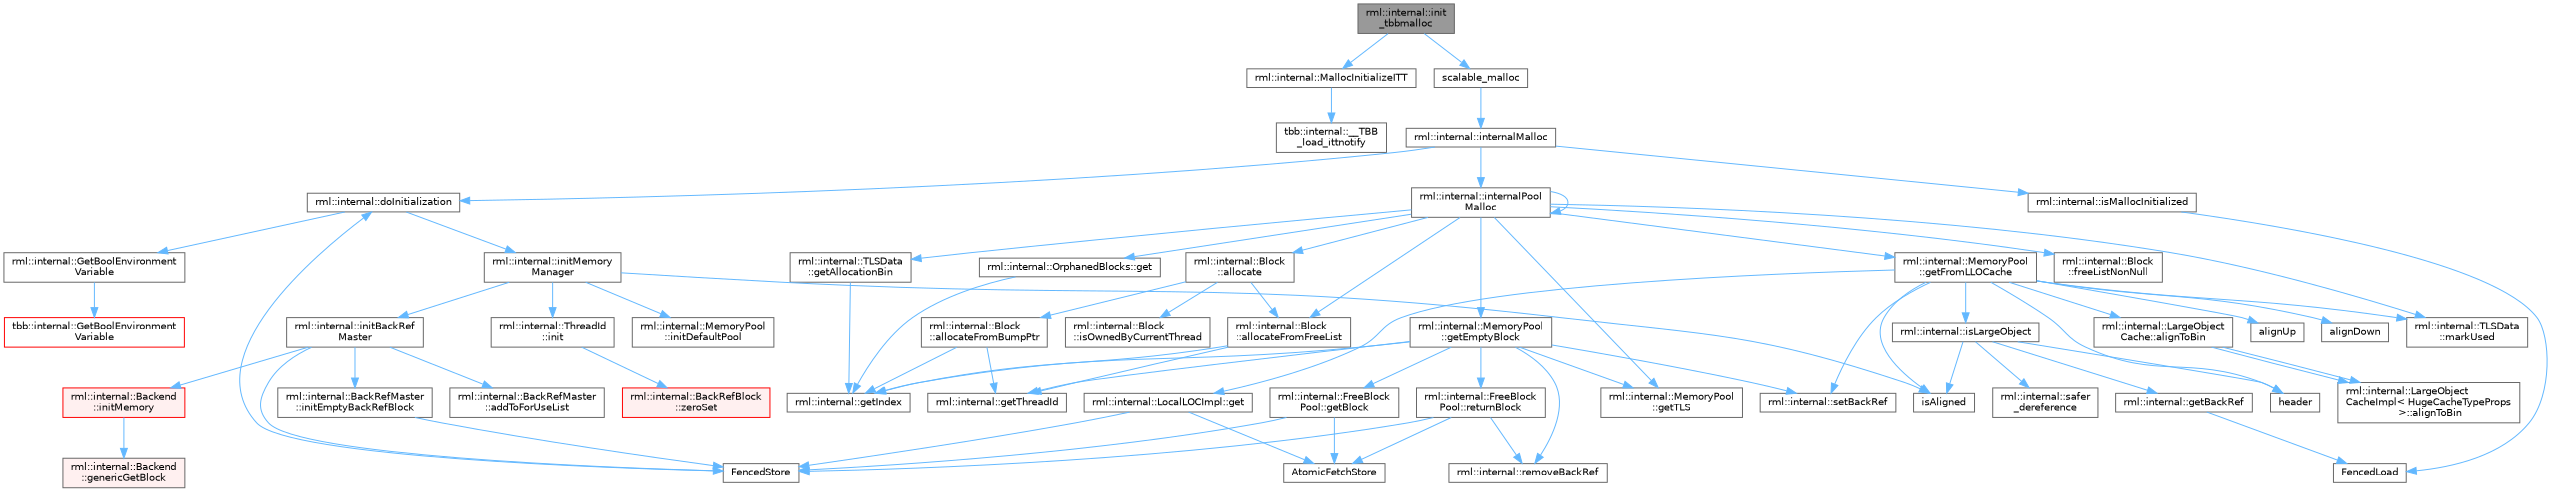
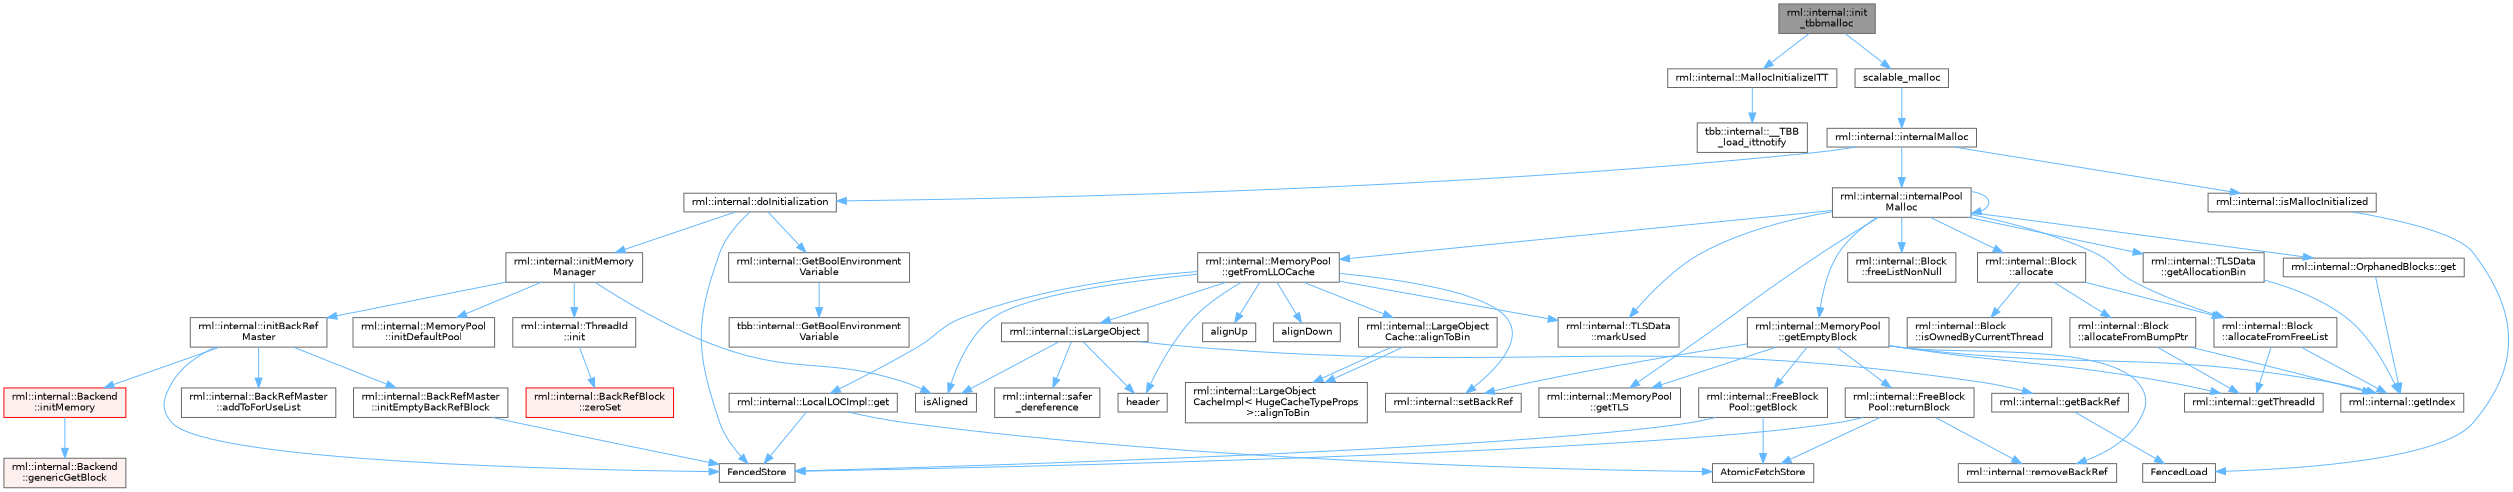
(94, 332) -> (819, 332)
(256, 421) -> (702, 332)
